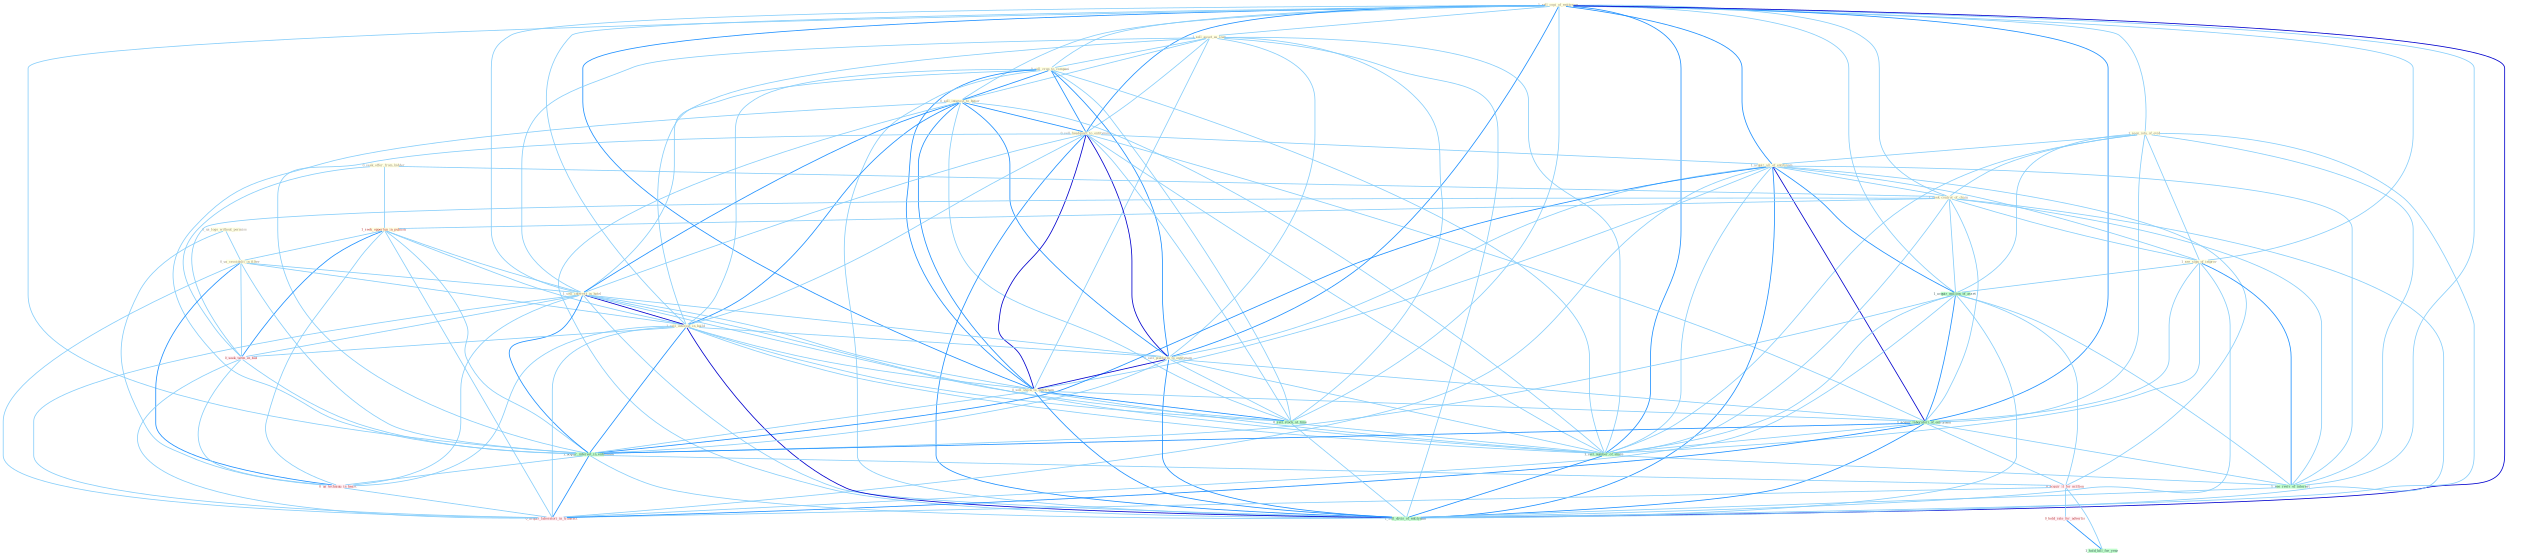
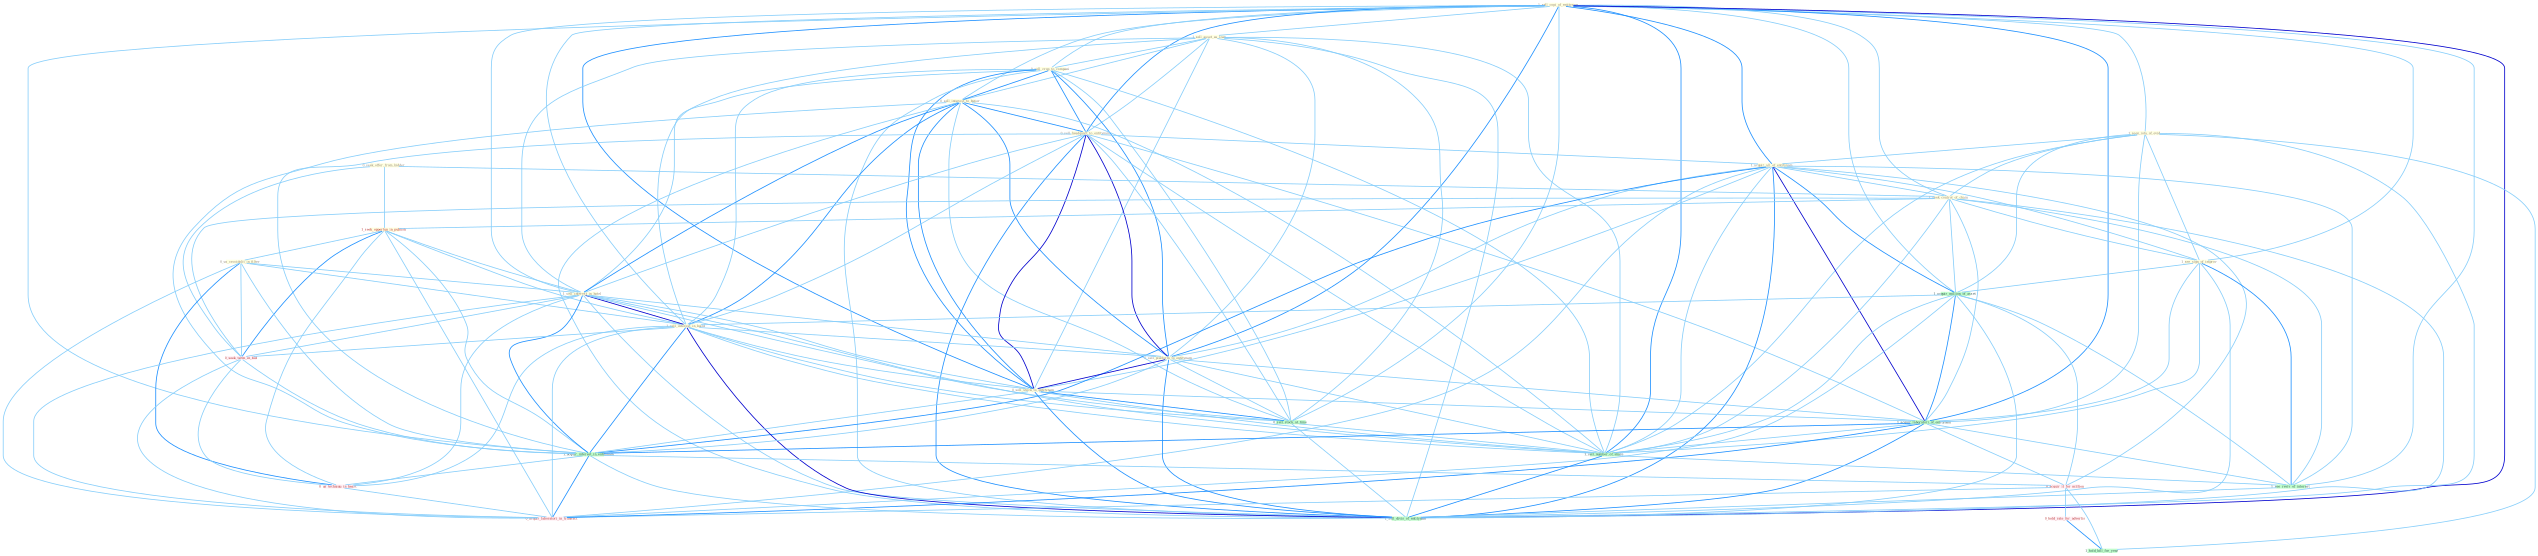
(226, 230) -> none
(2413, 243) -> (2535, 371)
(1183, 434) -> (1321, 310)
